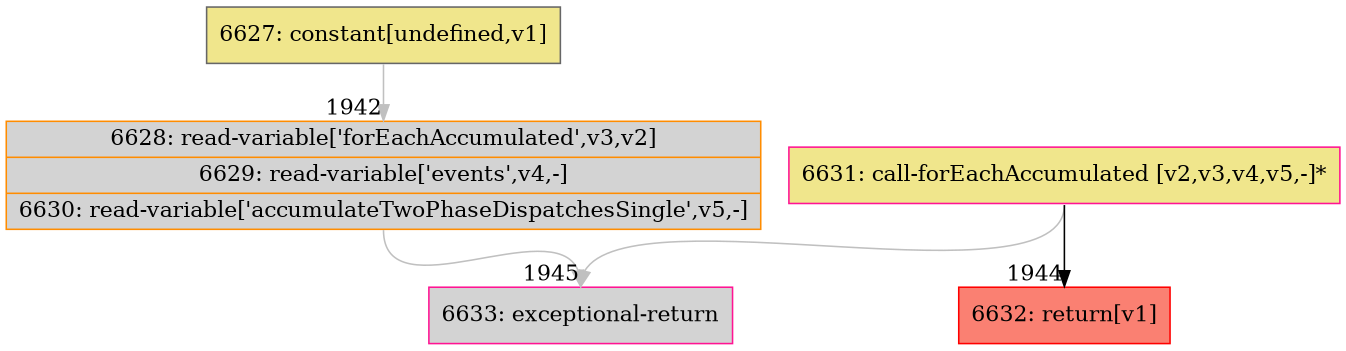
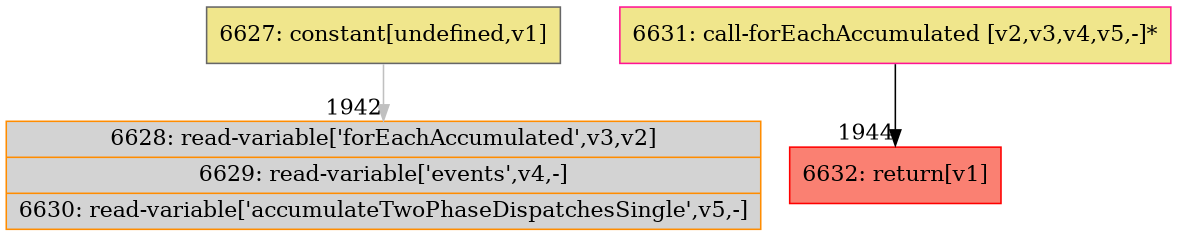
(581, 315) -> none
